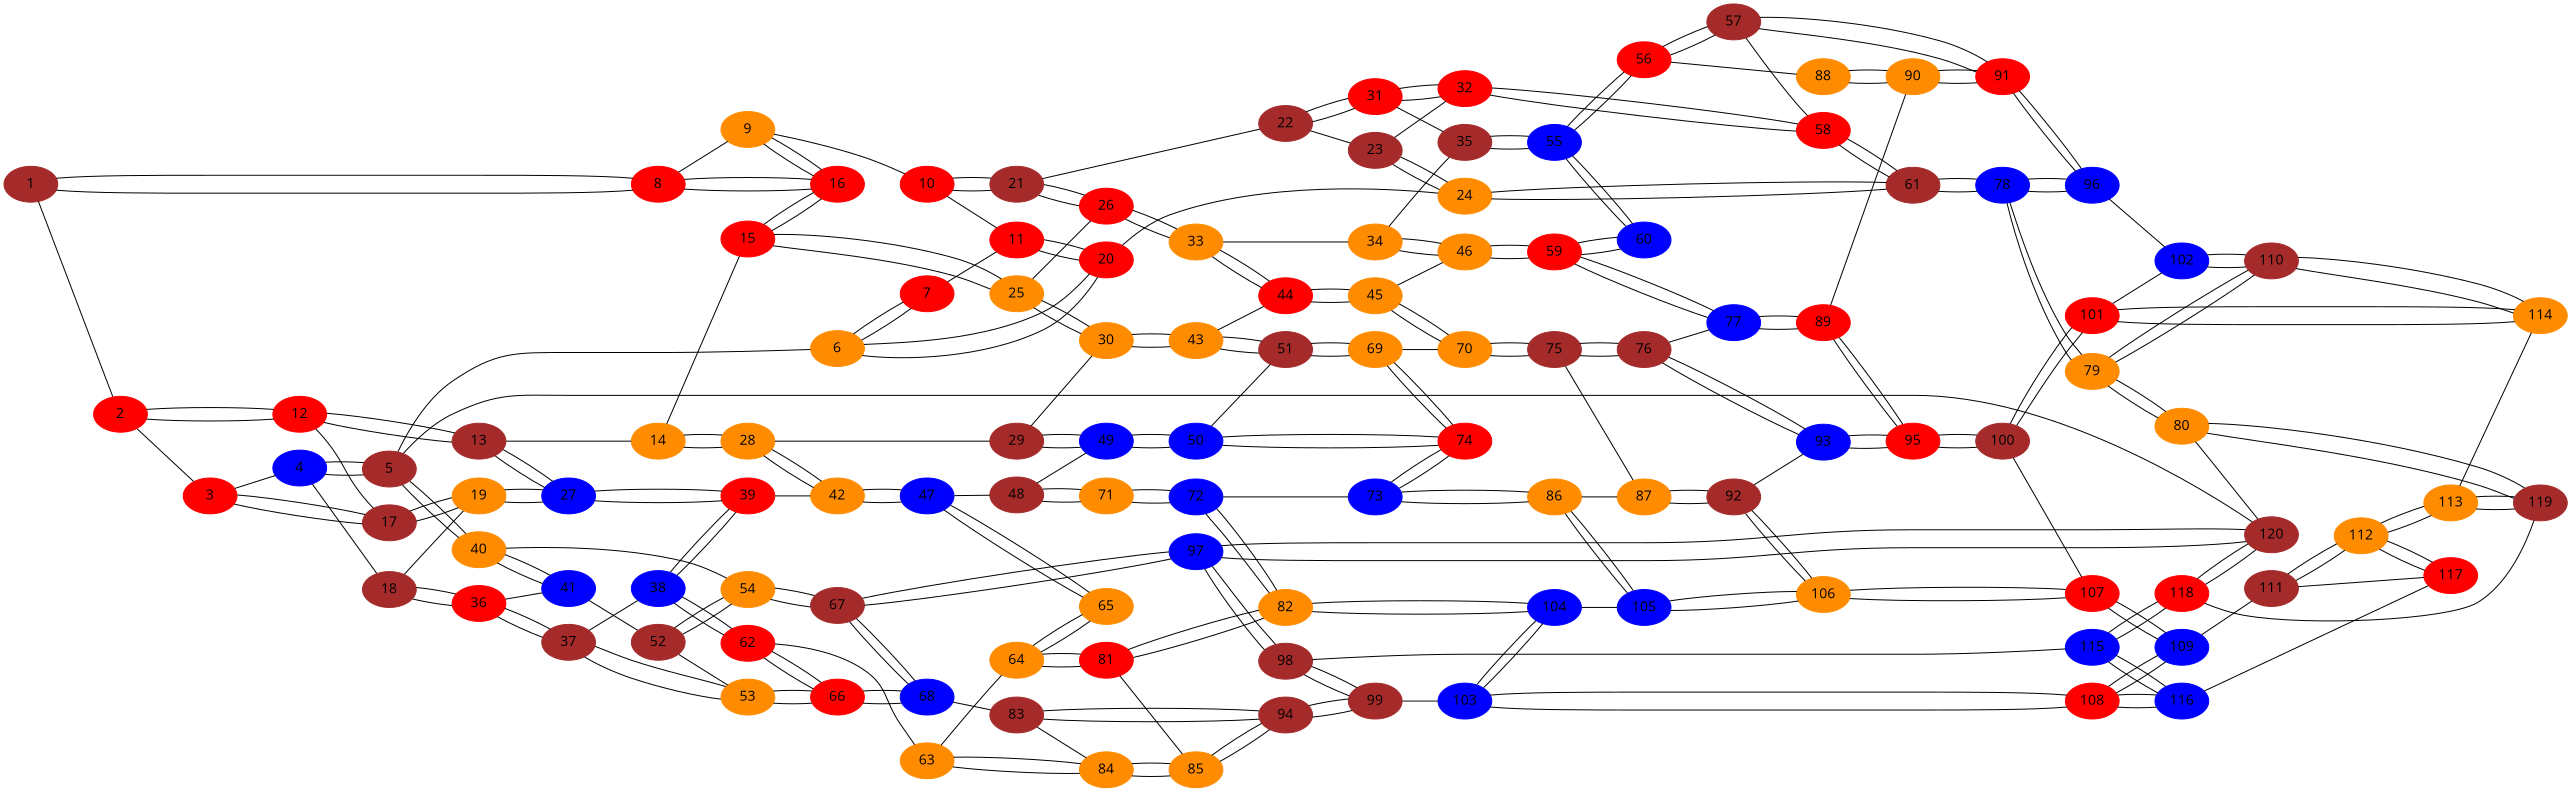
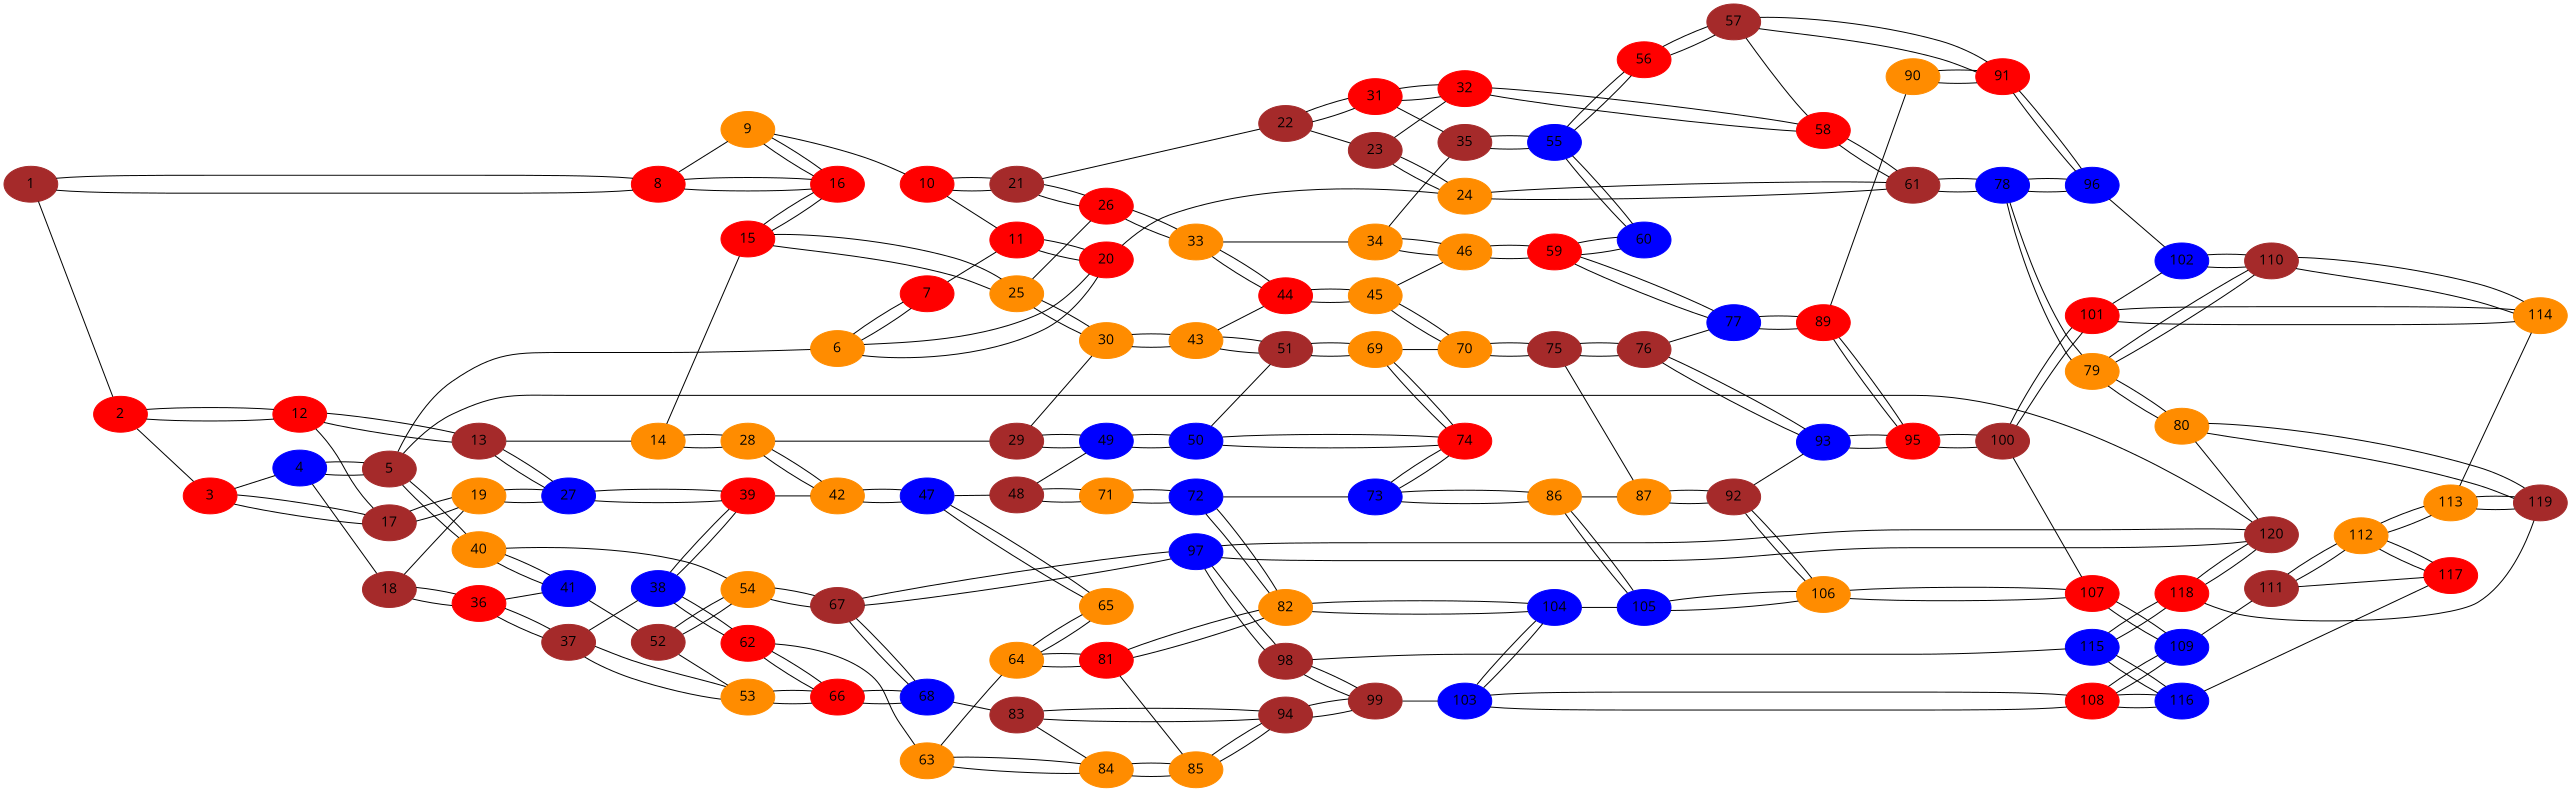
(1823, 77) -> none
